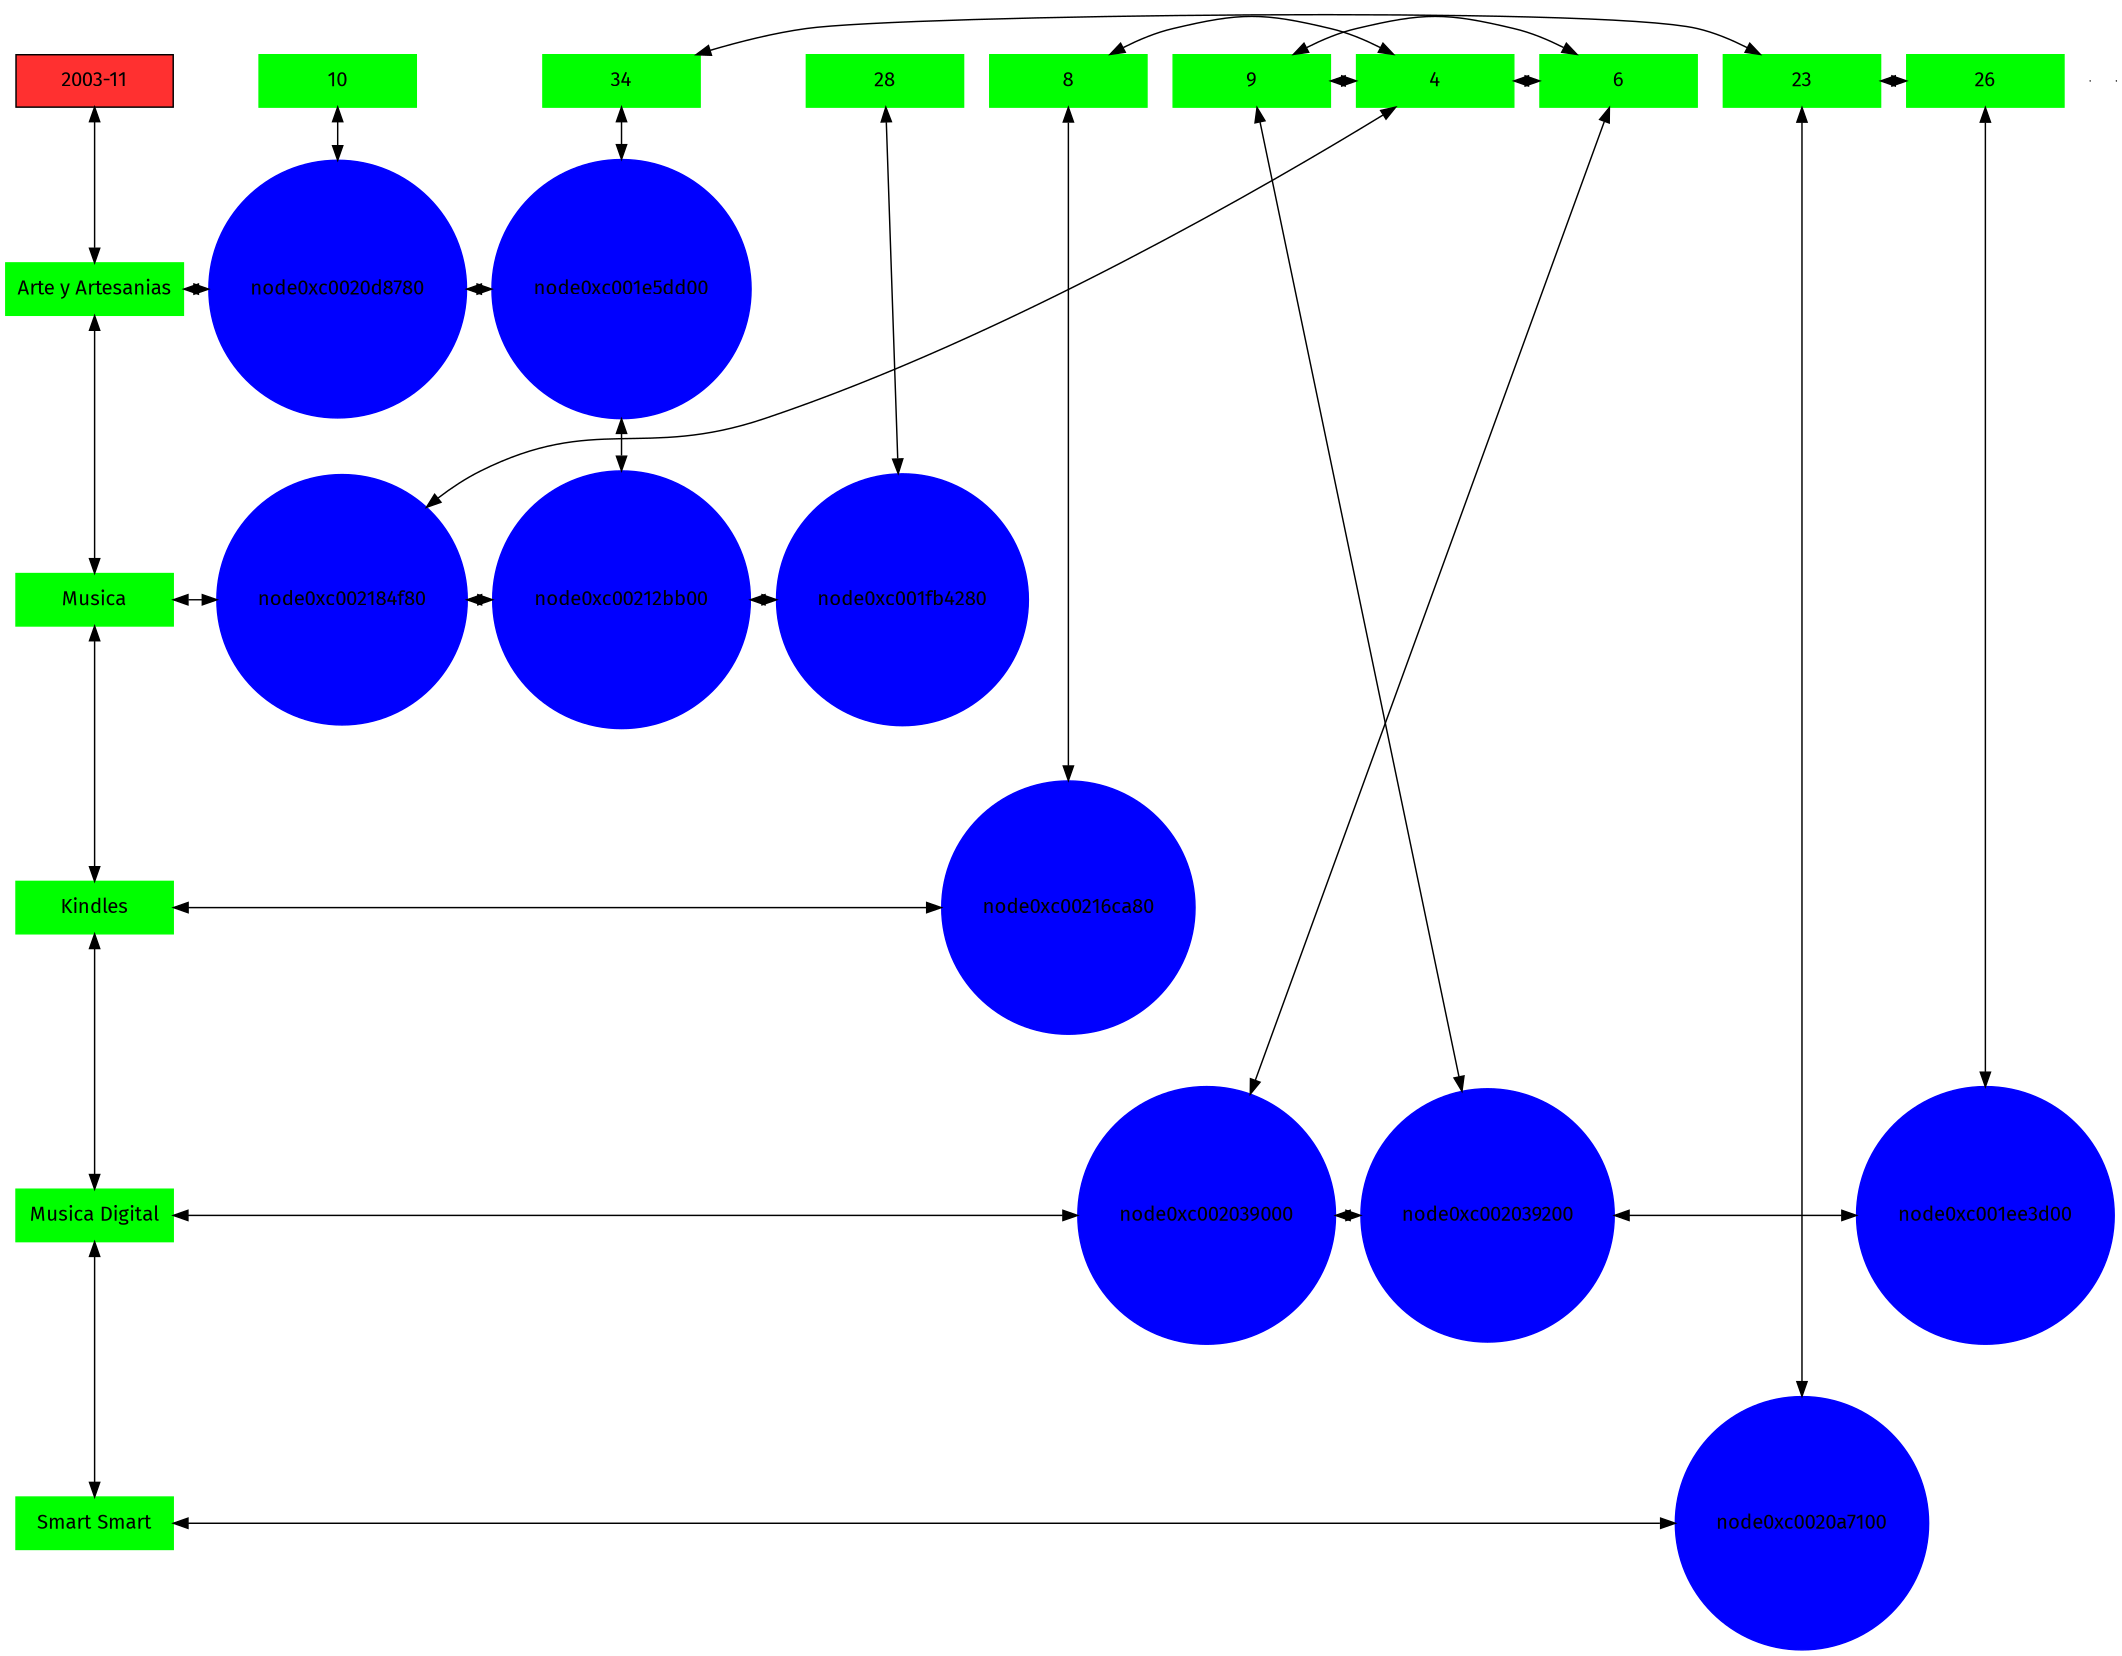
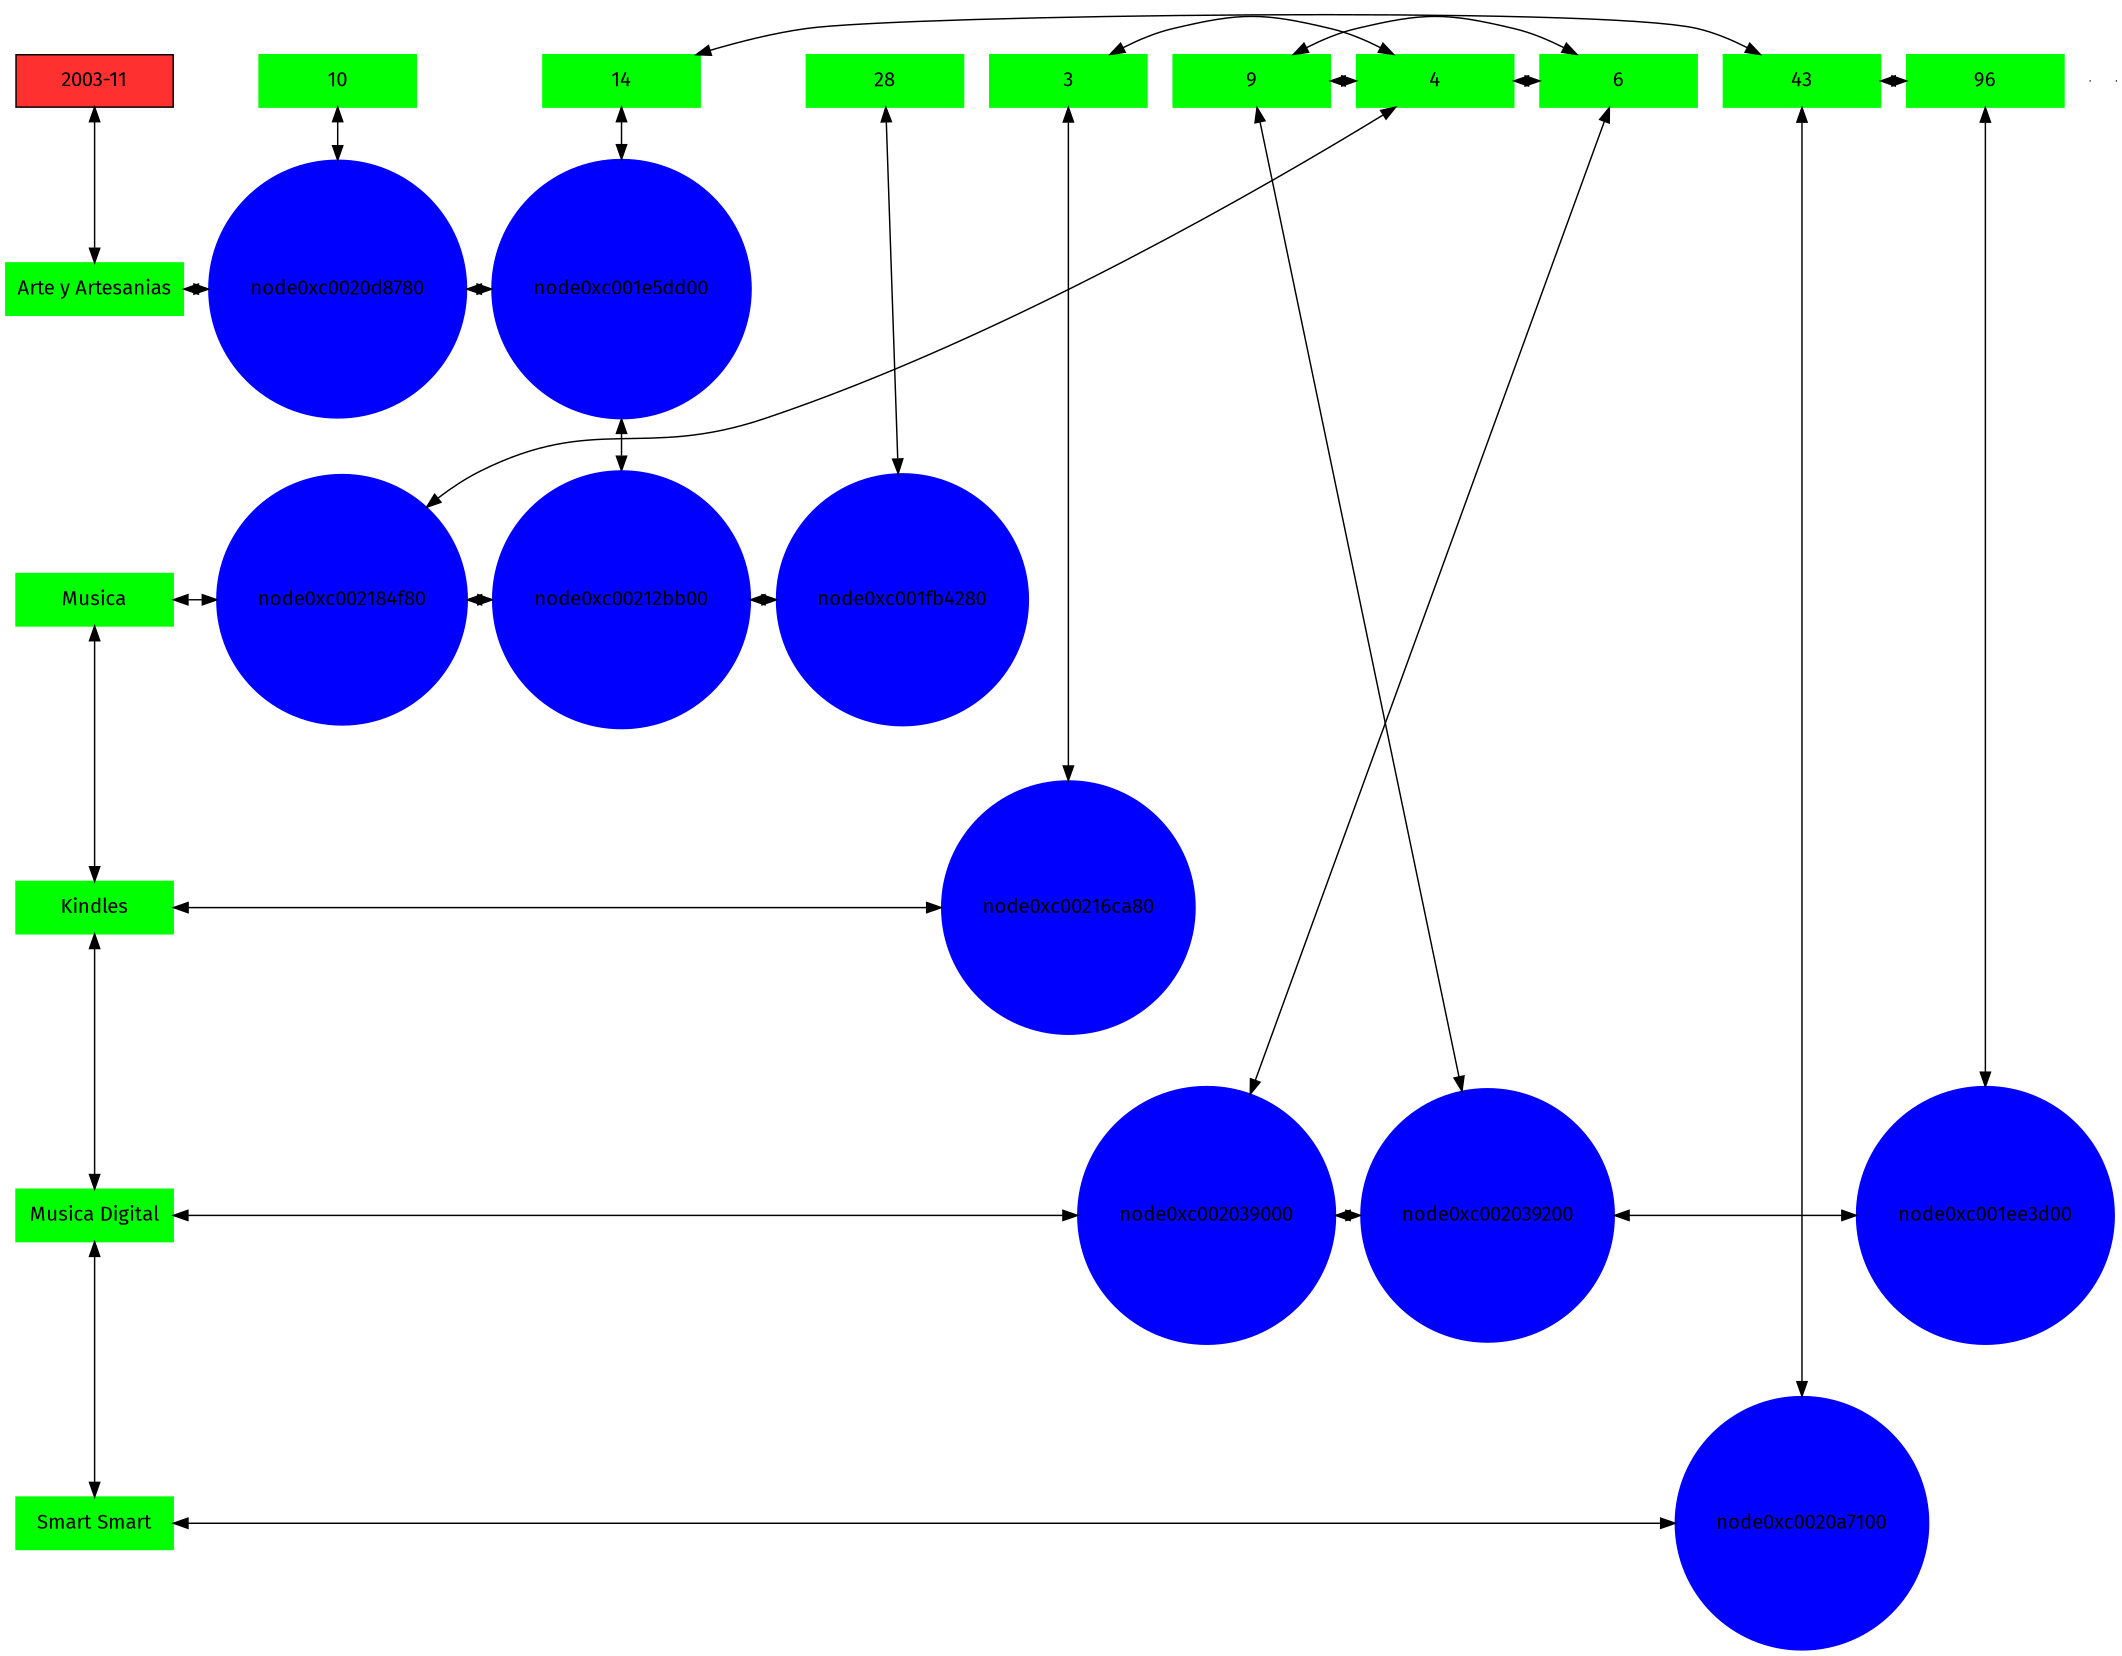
(622, 81) -> (622, 81)
(1068, 81) -> (1068, 81)
(1802, 81) -> (1802, 81)
(1985, 81) -> (1985, 81)
(95, 444) -> none
